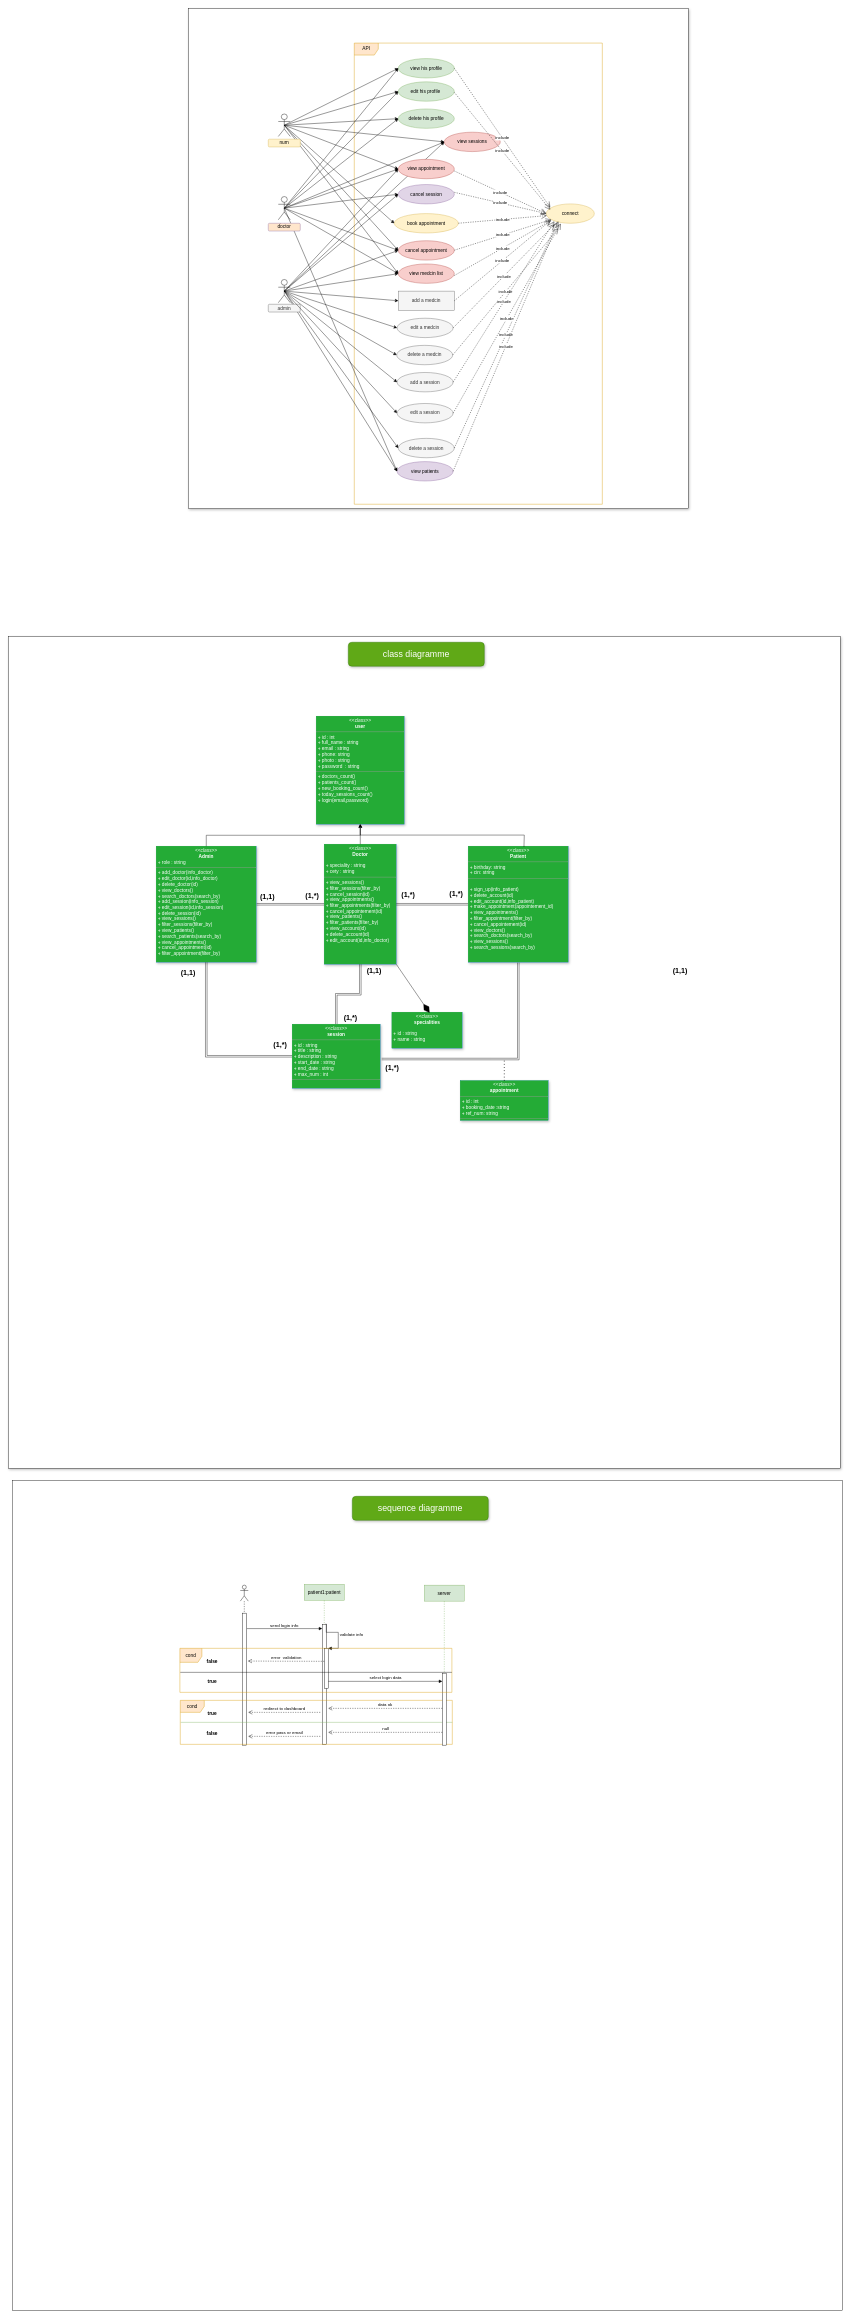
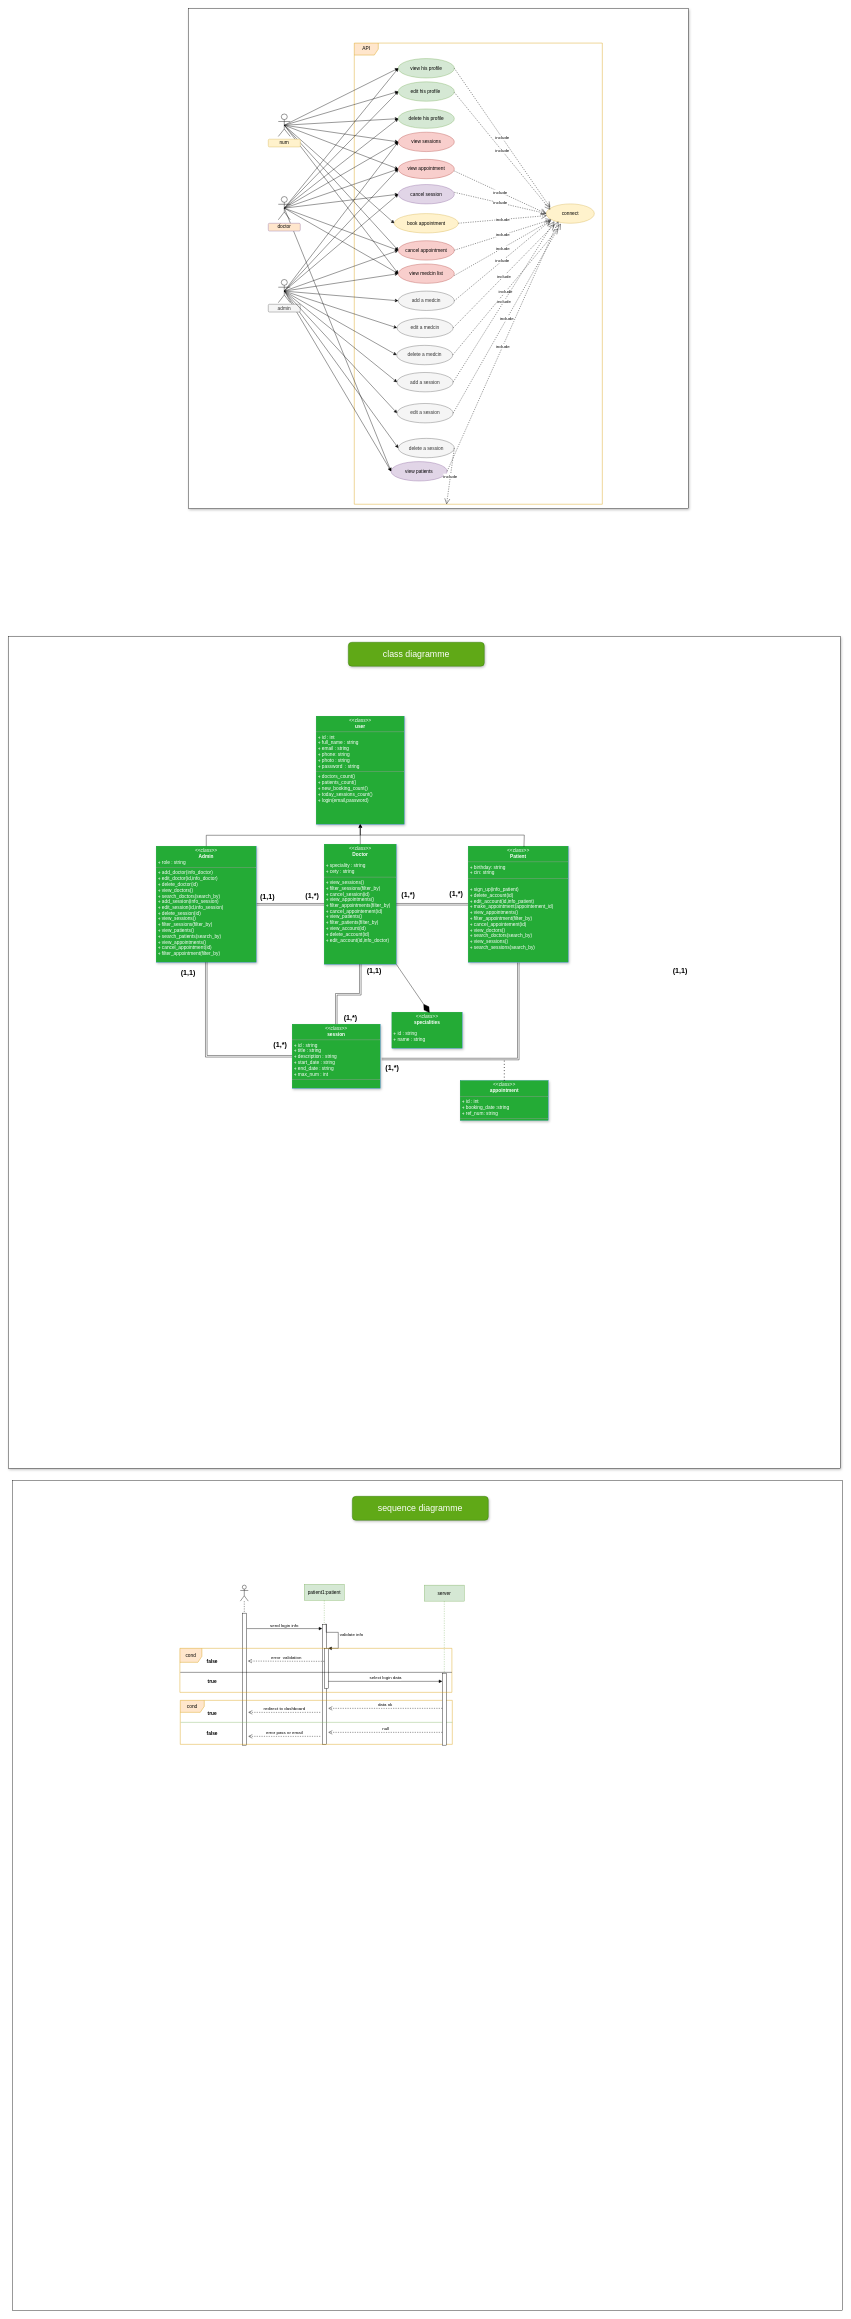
(472, 142) -> (426, 142)
(426, 301) -> (426, 301)
(482, 388) -> (449, 483)
(425, 471) -> (419, 471)
